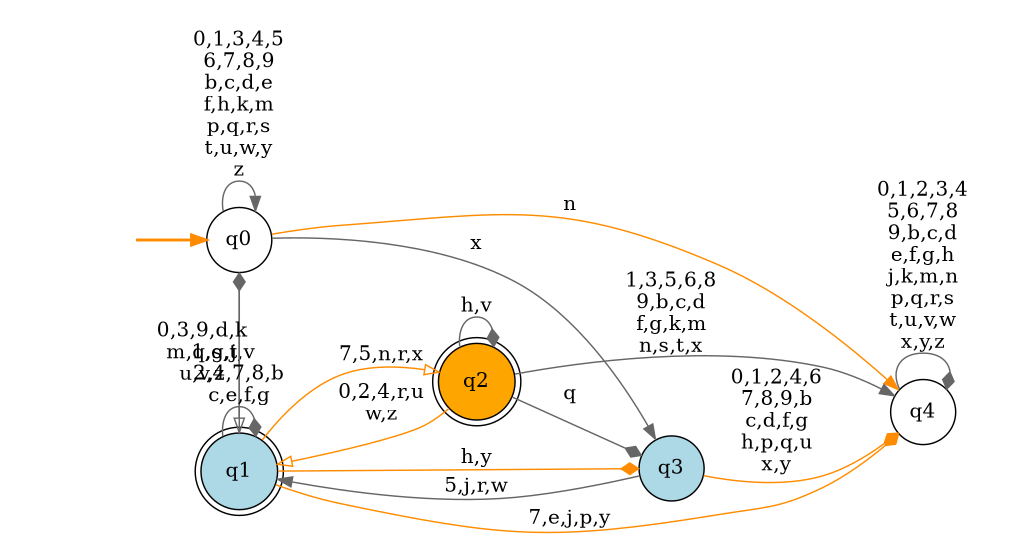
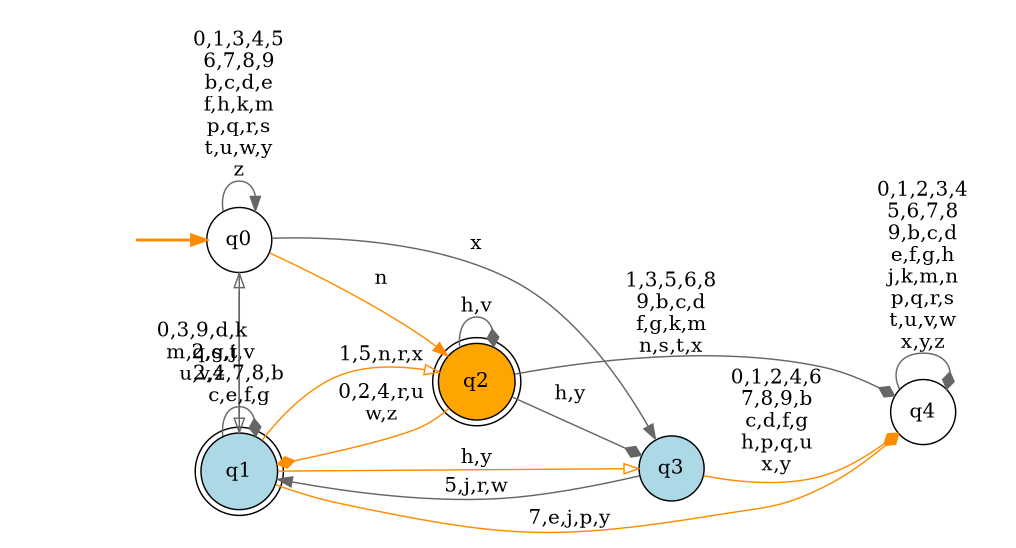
(600, 225) -> (355, 296)
(224, 353) -> (224, 353)
(382, 355) -> (382, 355)
(700, 356) -> (700, 356)
(239, 362) -> (239, 362)
(570, 394) -> (570, 394)
(373, 442) -> (373, 442)
(451, 470) -> (451, 470)
